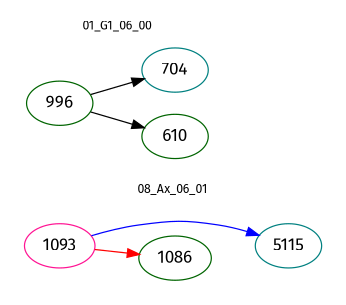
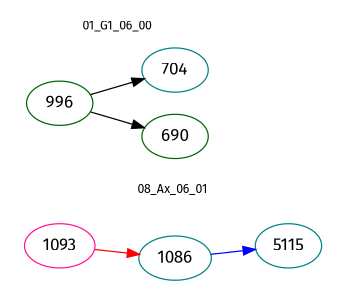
(175, 136) -> (175, 136)
(169, 222) -> (227, 253)
(175, 258) -> (175, 258)
